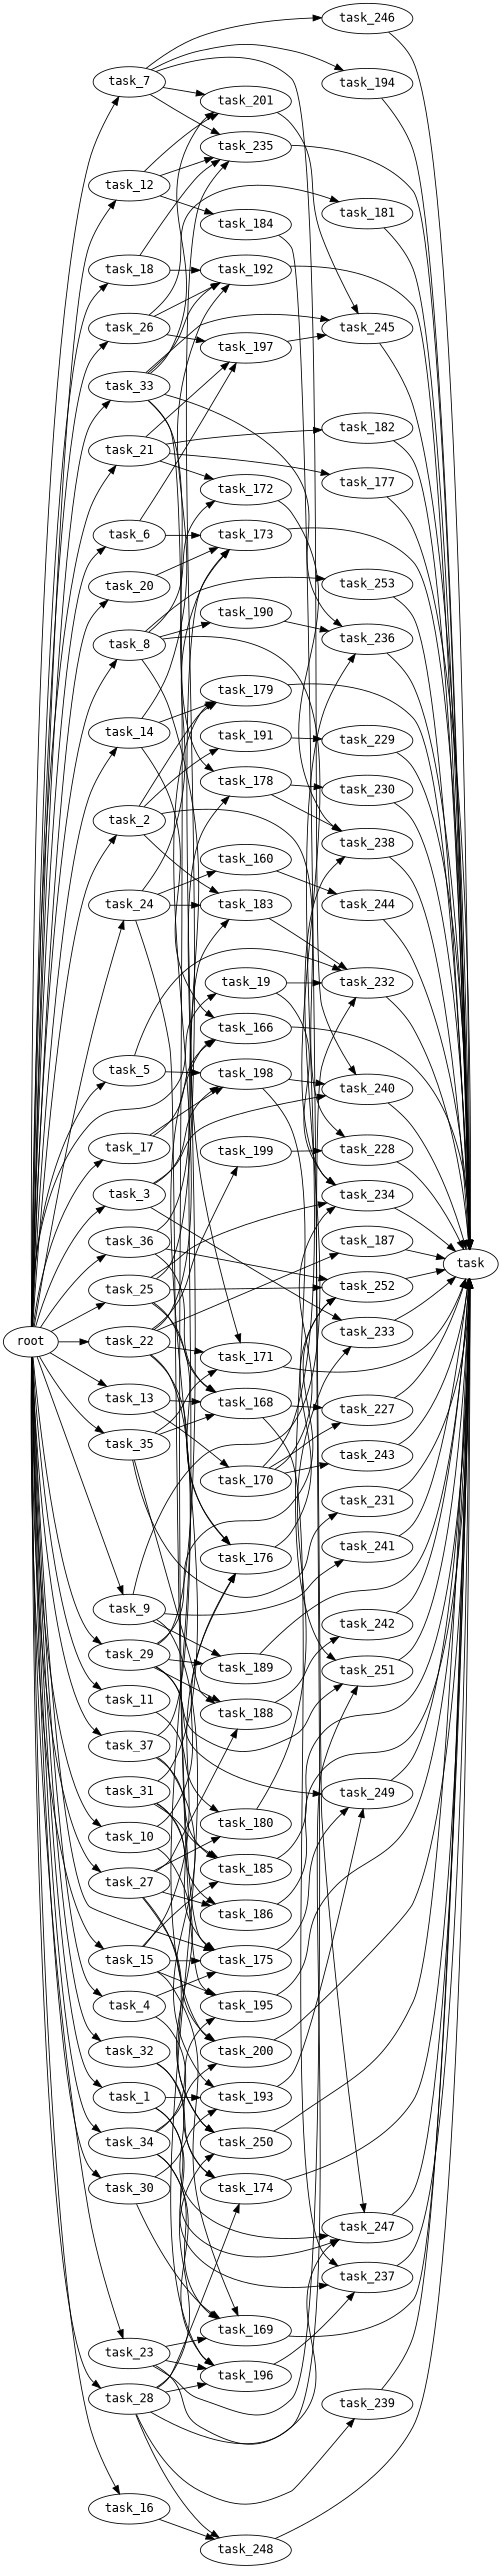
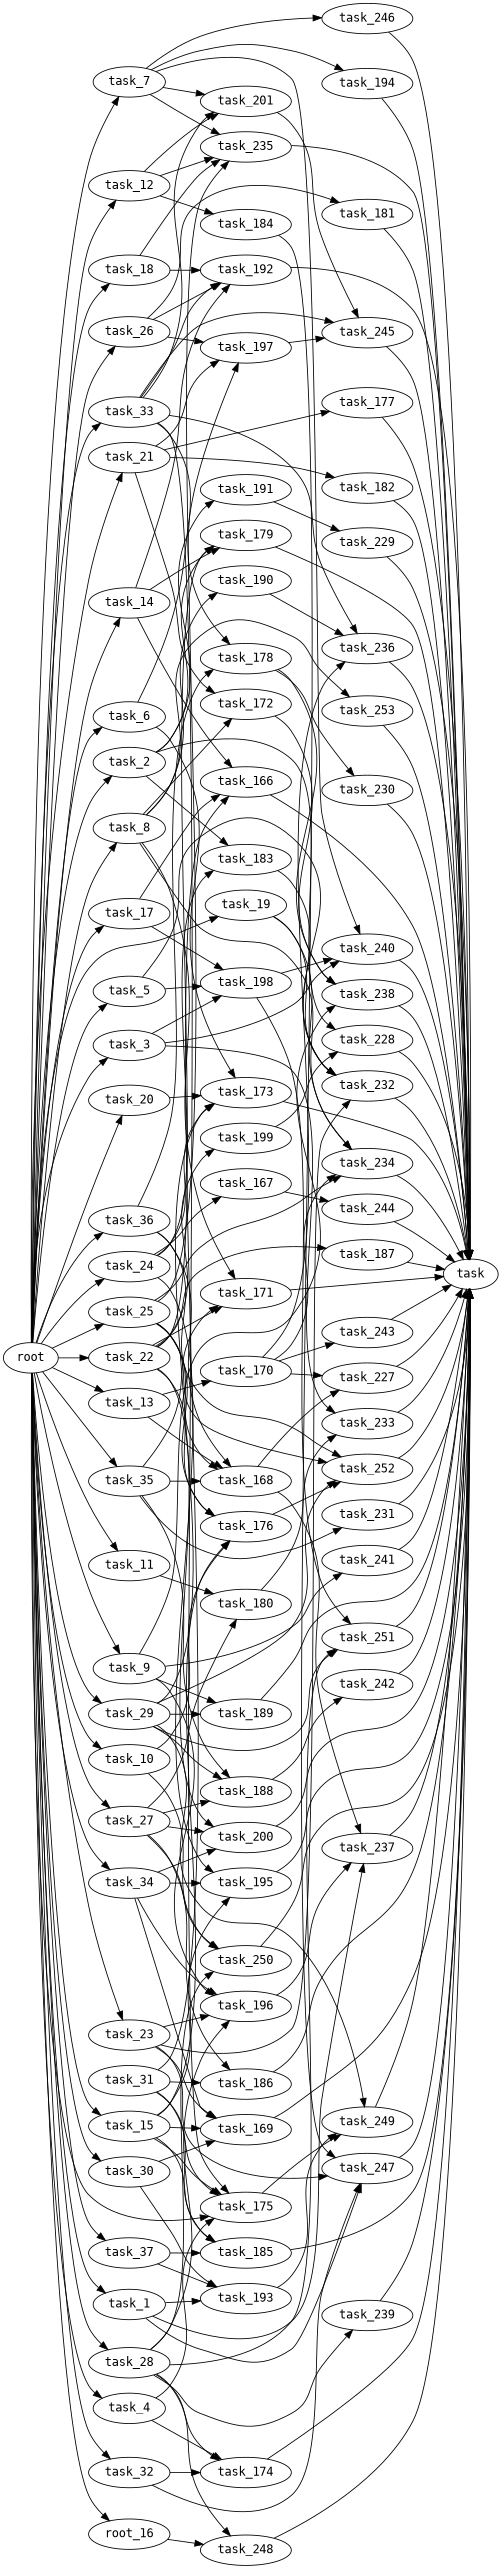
(246, 860) -> (246, 1184)
(190, 1330) -> none
(129, 2509) -> (129, 2534)
